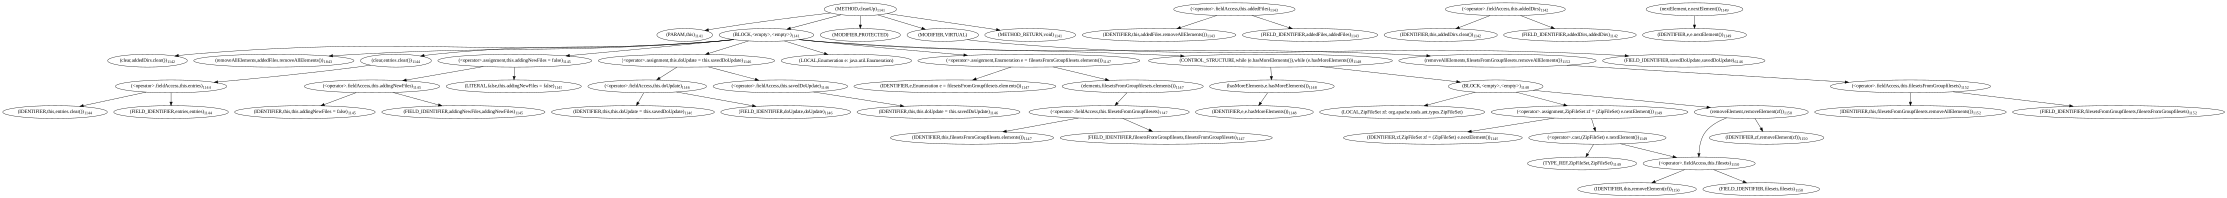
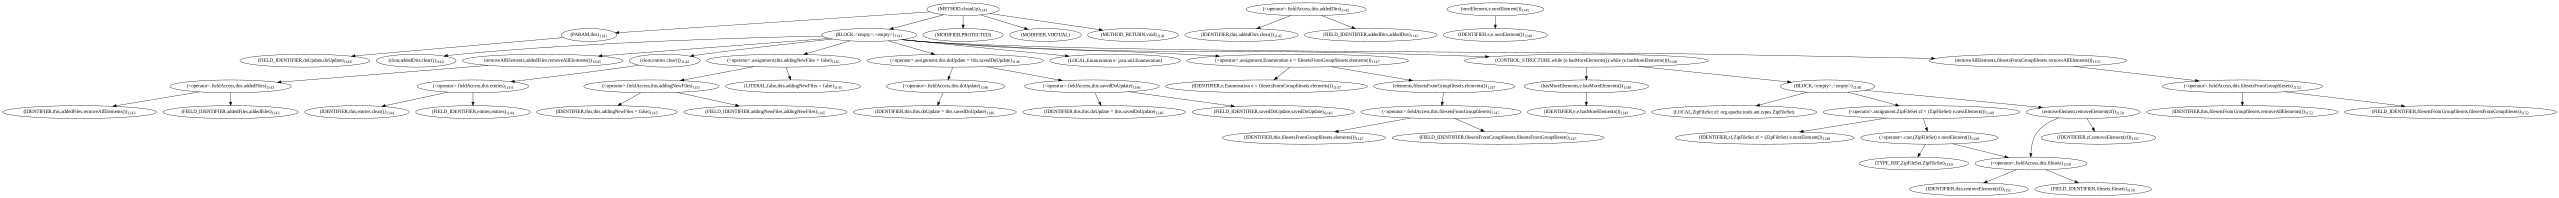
(1230, 53) -> (1180, 99)
none -> (385, 74)
(417, 86) -> (697, 86)
(714, 99) -> (459, 47)
